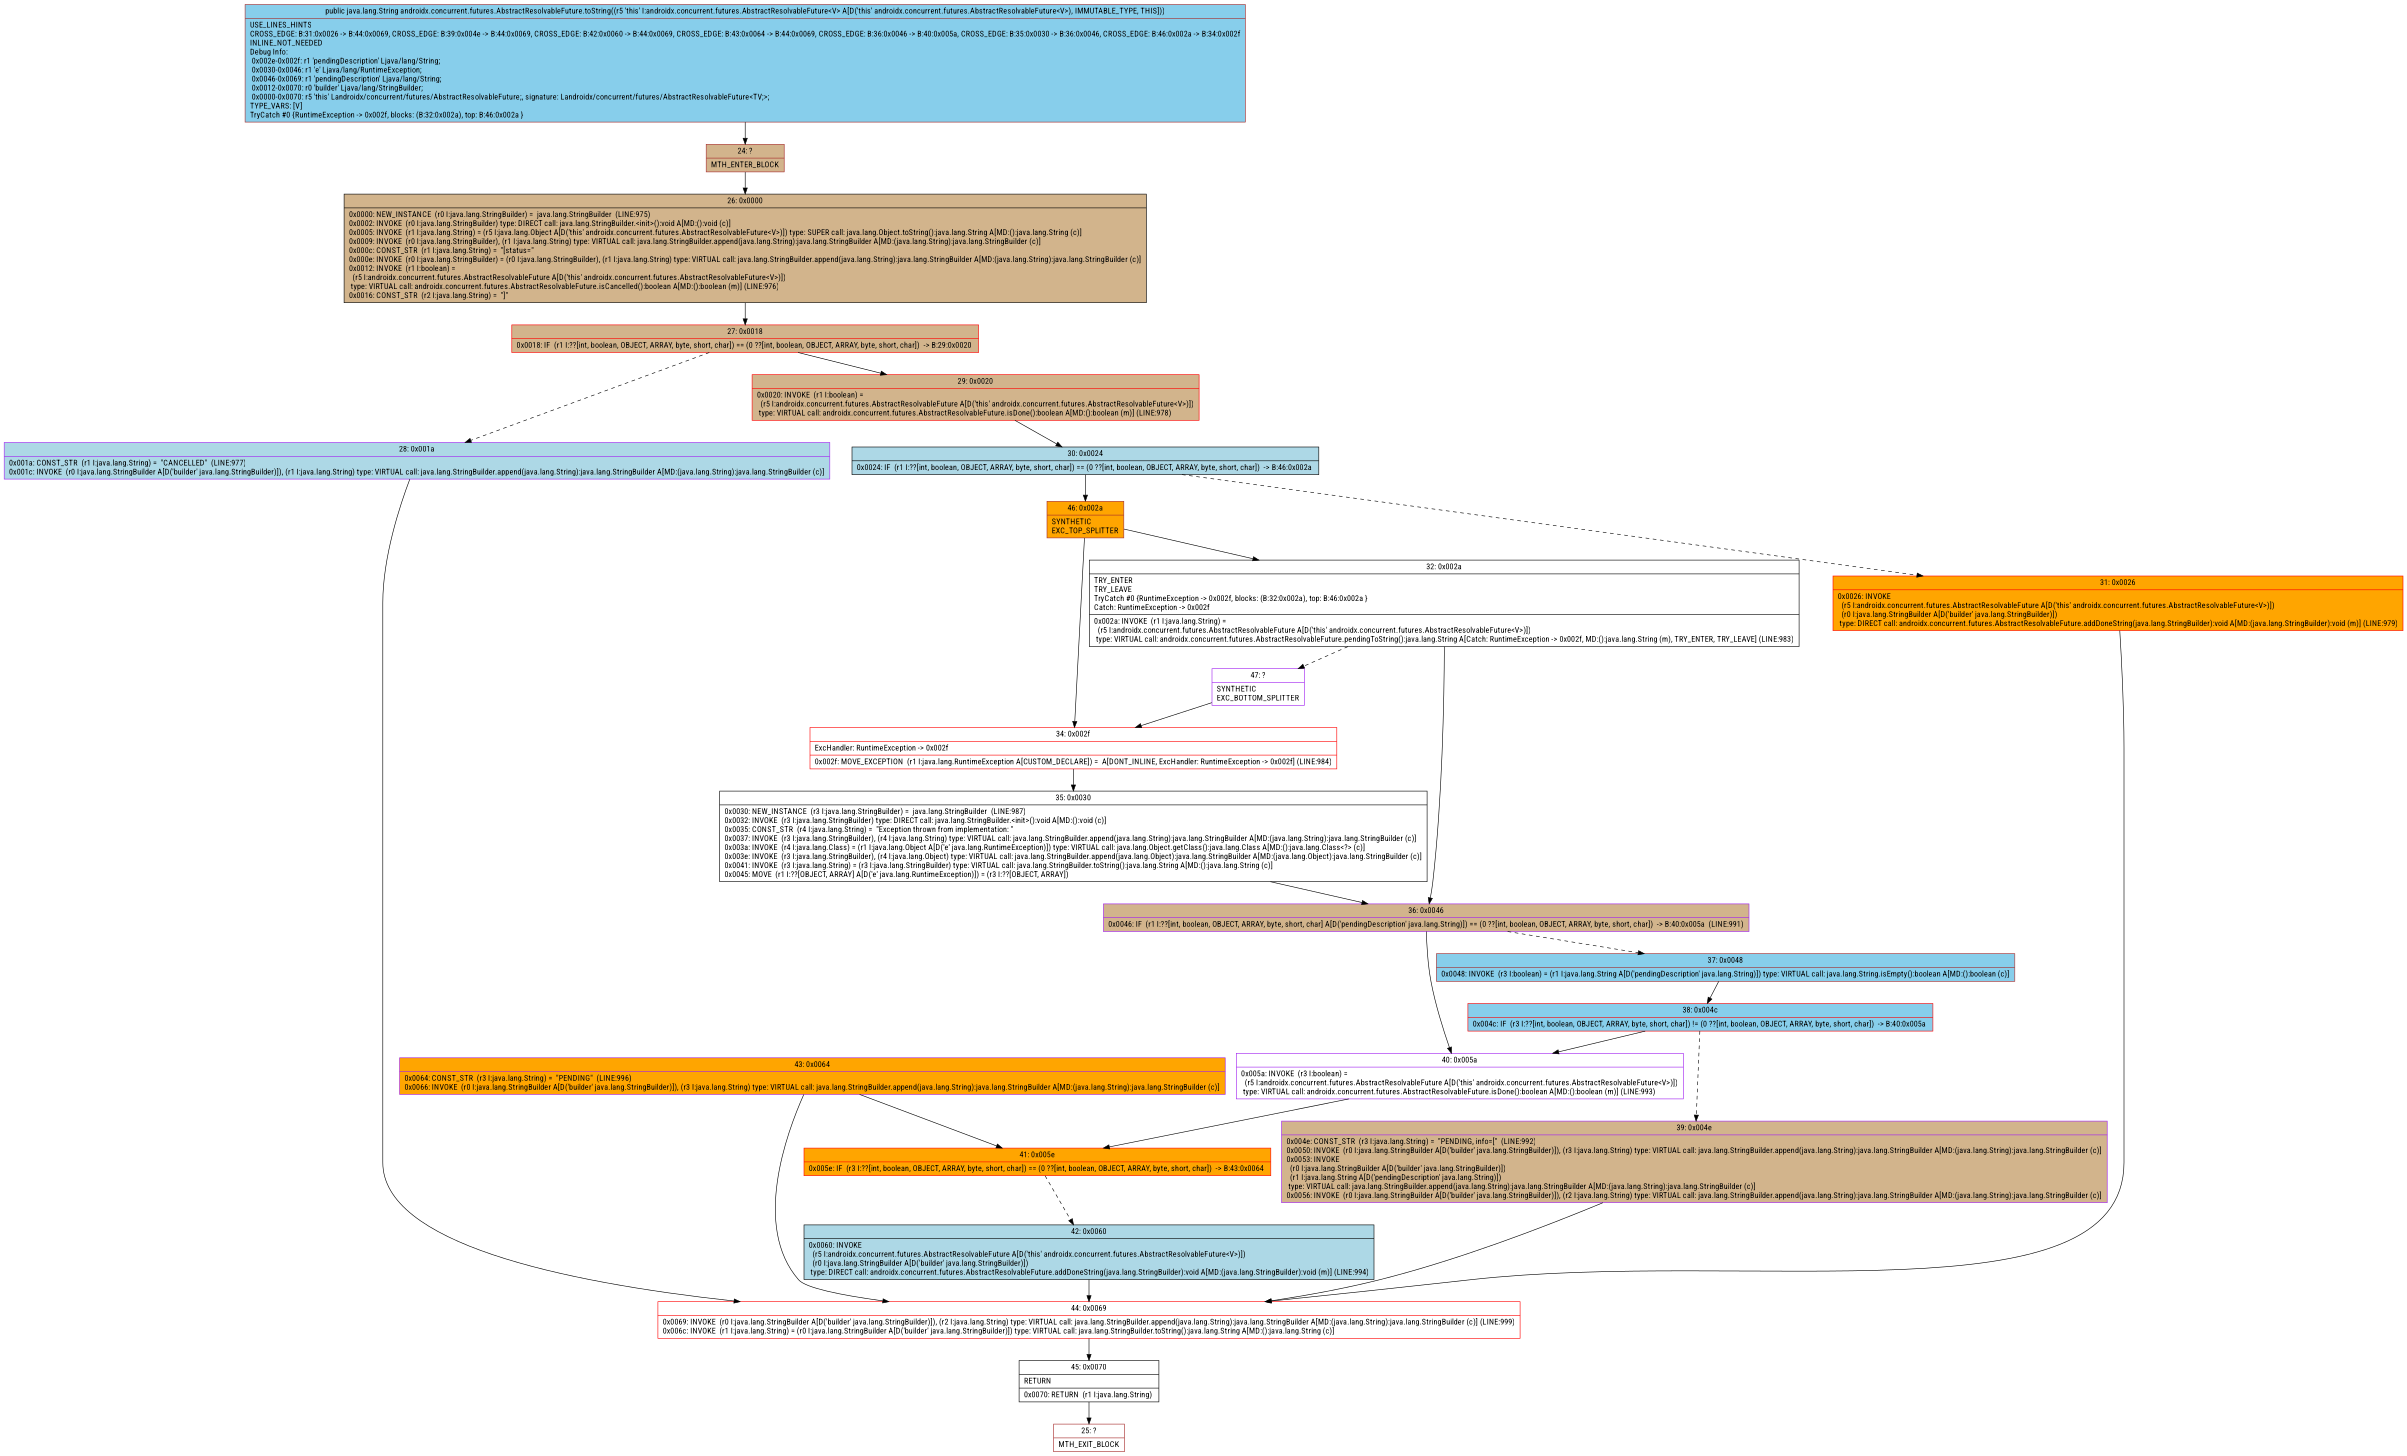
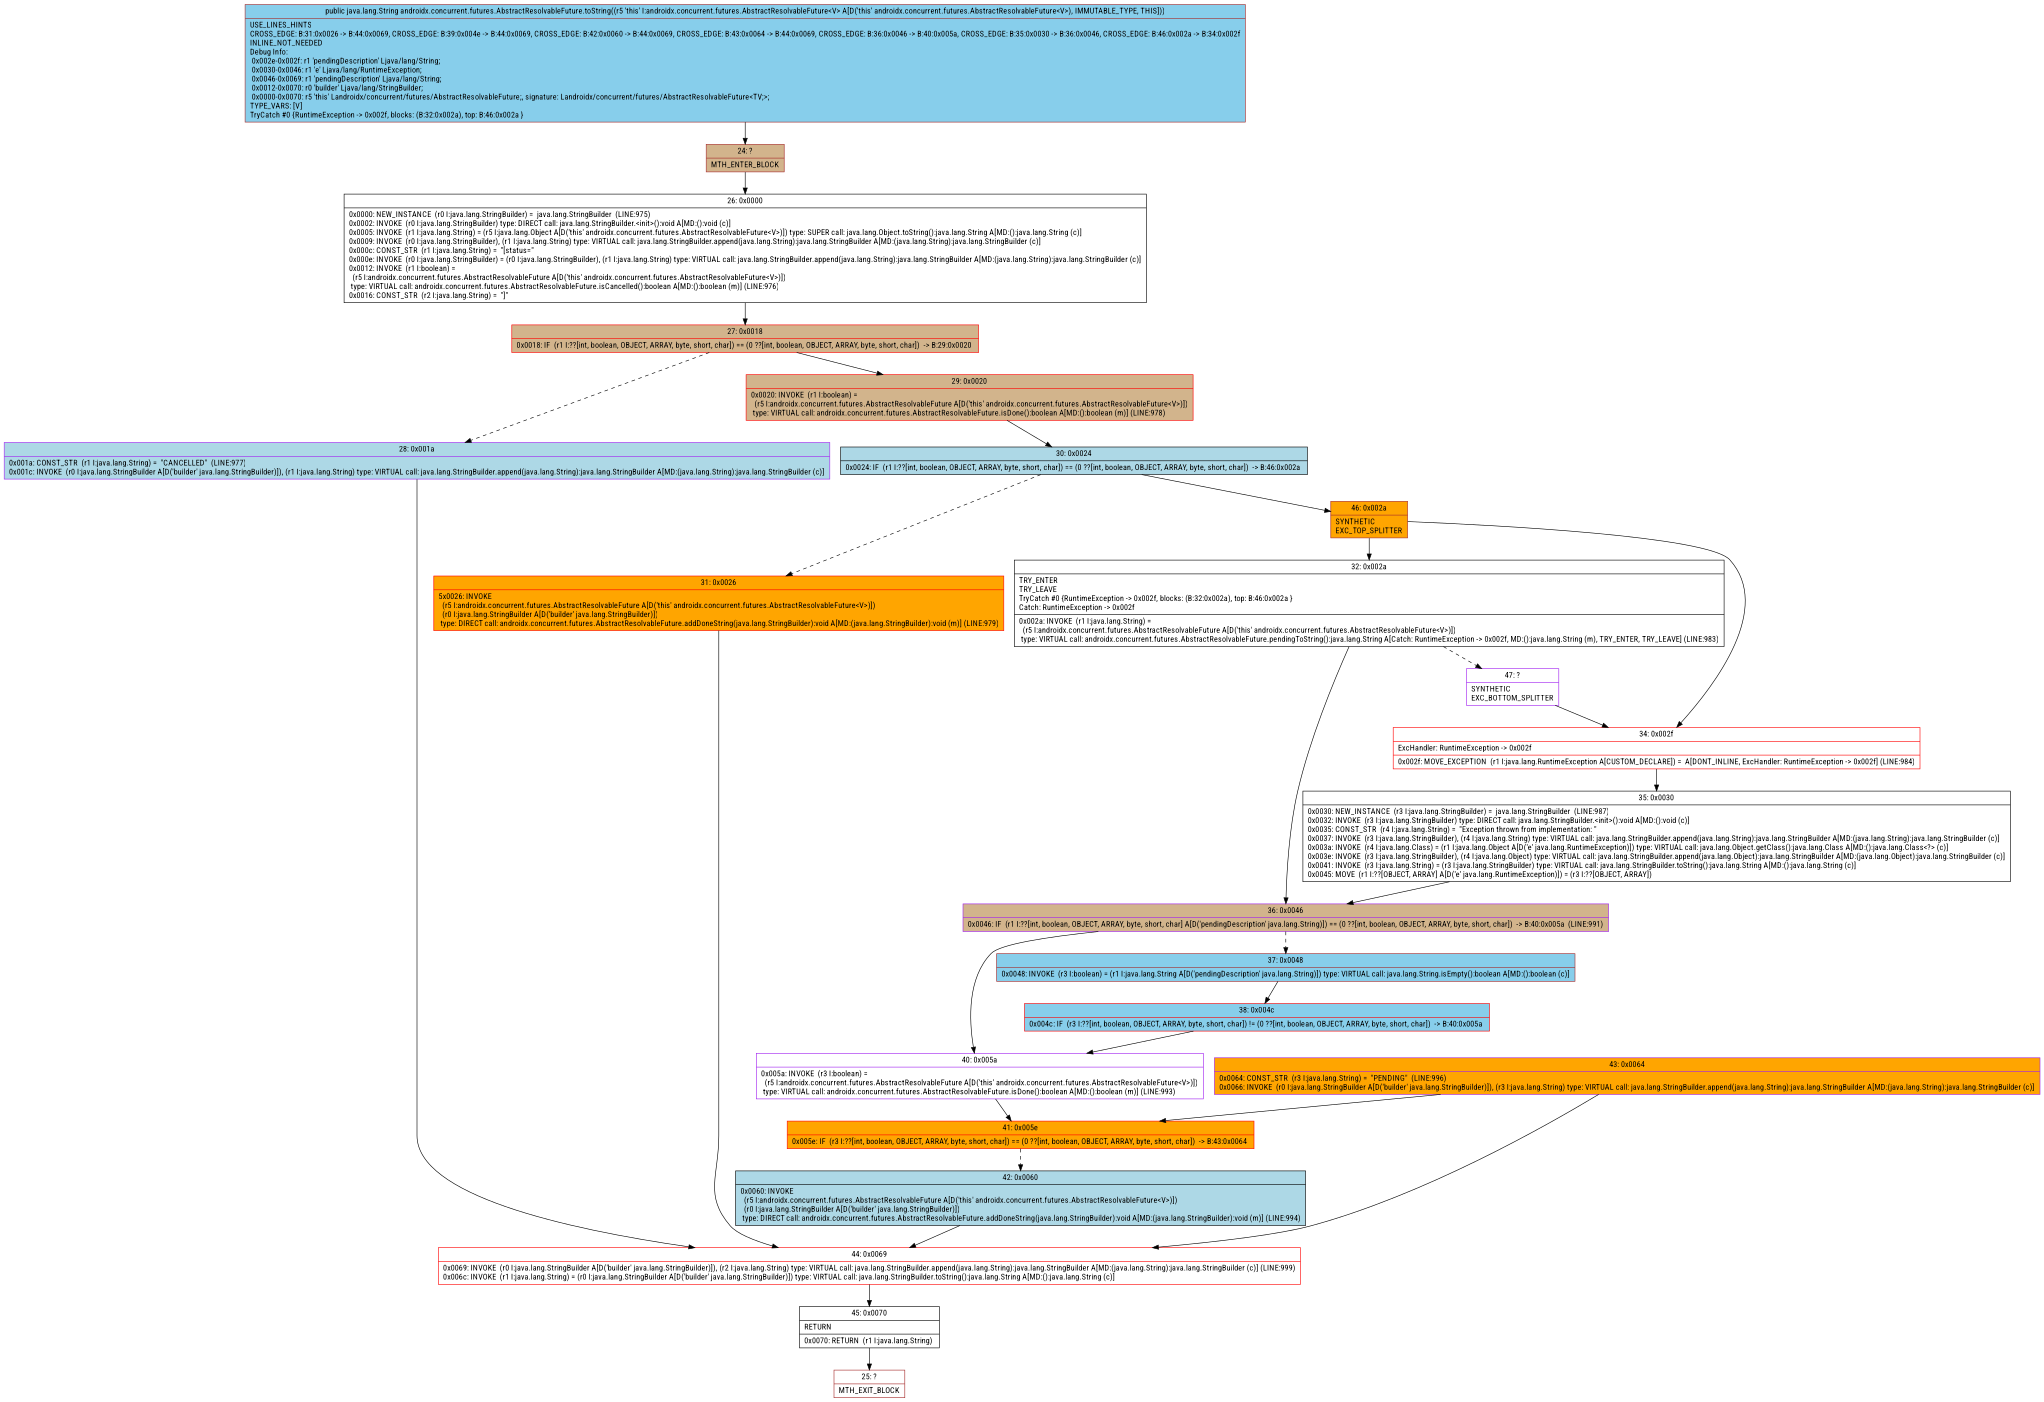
(745, 248) -> (745, 248)
(1866, 596) -> (467, 596)
(1694, 1162) -> none
